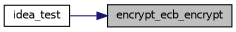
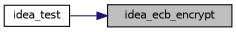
(170, 16) -> (170, 16)
